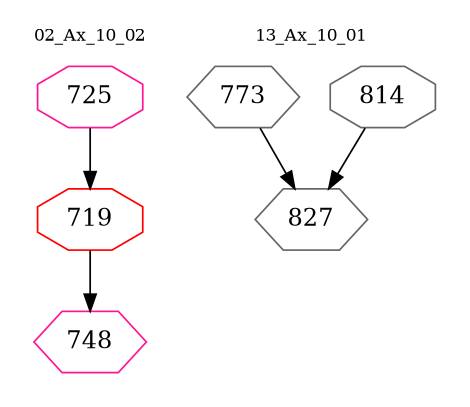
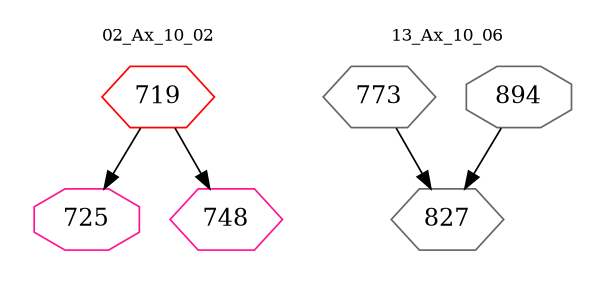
(311, 37) -> (447, 37)
(383, 97) -> (519, 97)
(90, 150) -> (127, 151)
(90, 219) -> (158, 97)
